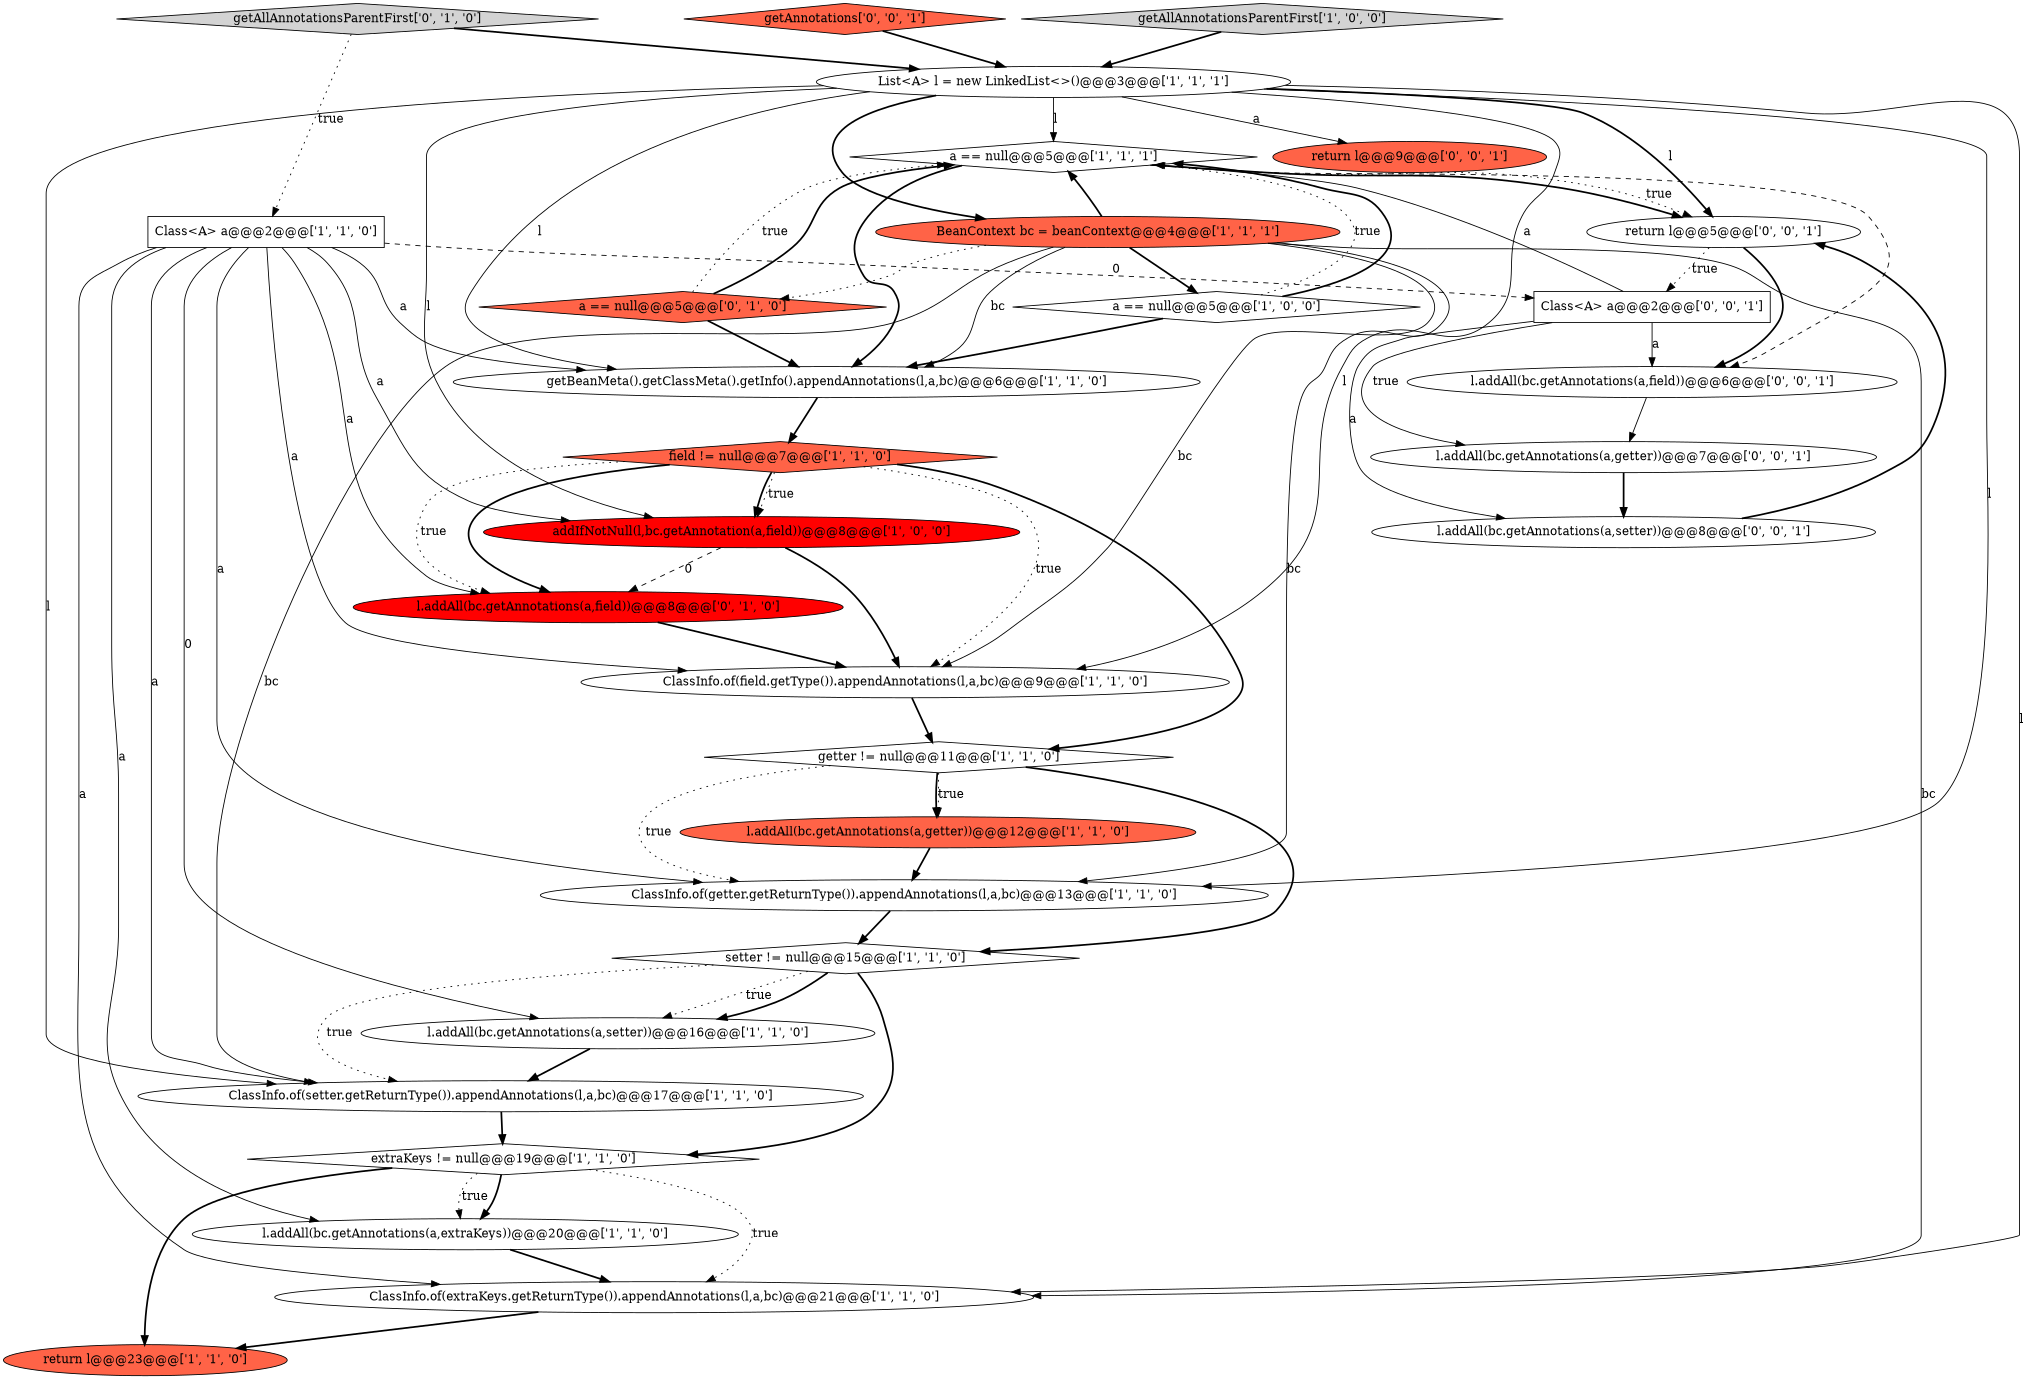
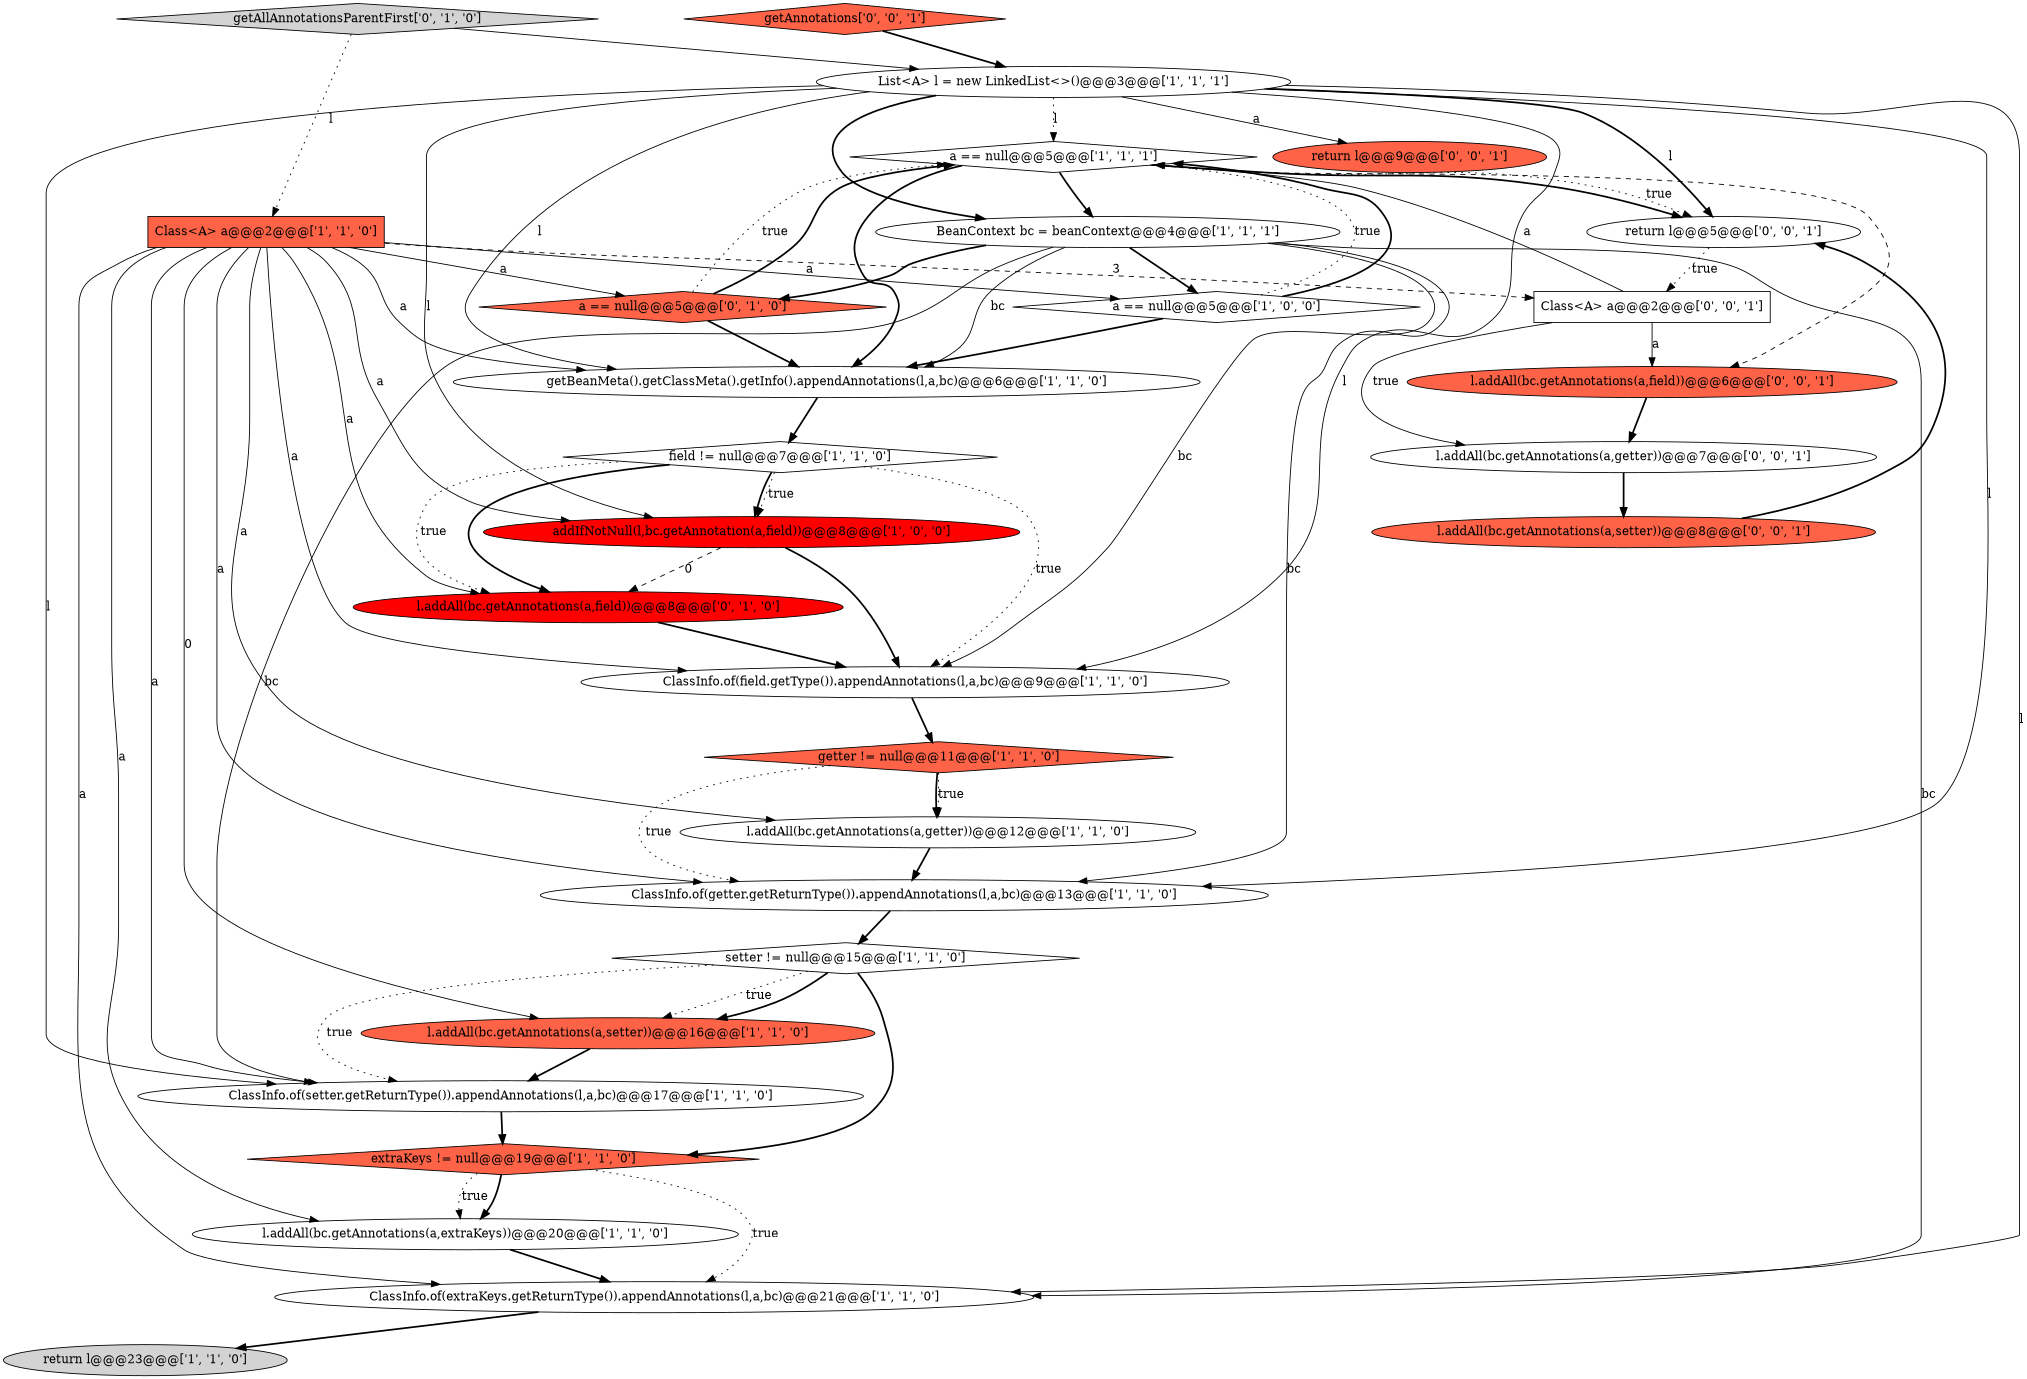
(1262, 19) -> none
(682, 48) -> (682, 48)
(1054, 115) -> (1054, 115)
(331, 119) -> (331, 119)
(1088, 197) -> (1073, 191)
(266, 232) -> (266, 232)
(1108, 232) -> (1108, 232)
none -> (476, 270)
(1117, 270) -> (1117, 270)
none -> (747, 271)
(889, 276) -> (889, 276)
(1782, 313) -> none
(1652, 382) -> (1652, 382)
(1351, 398) -> none
(1640, 415) -> (1640, 415)
(780, 457) -> (780, 457)
(1624, 532) -> (1624, 532)
(1181, 592) -> none
none -> (295, 712)
(939, 757) -> (939, 757)
(938, 832) -> (938, 832)
(1289, 888) -> none
(618, 1033) -> (618, 1033)
(503, 1159) -> (503, 1159)
(224, 1198) -> none
(145, 1360) -> (145, 1360)
